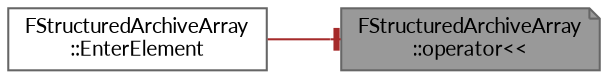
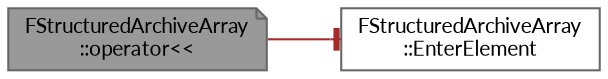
(299, 39) -> (299, 39)
